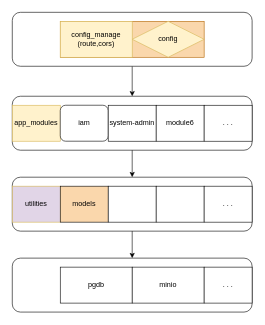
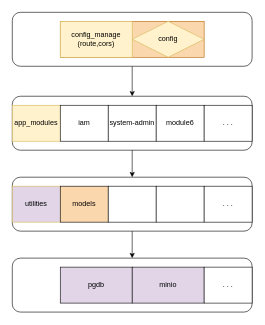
(84, 123) -> (84, 123)
(96, 285) -> (96, 285)
(168, 285) -> (168, 285)
